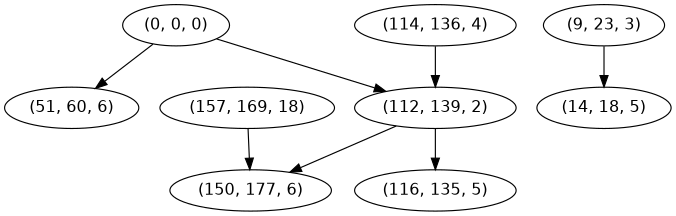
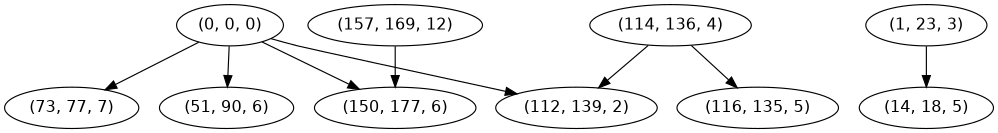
(604, 25) -> (926, 25)
none -> (72, 108)
(72, 108) -> (227, 108)
(247, 108) -> (395, 25)
(435, 144) -> (710, 63)
(348, 147) -> (305, 63)
